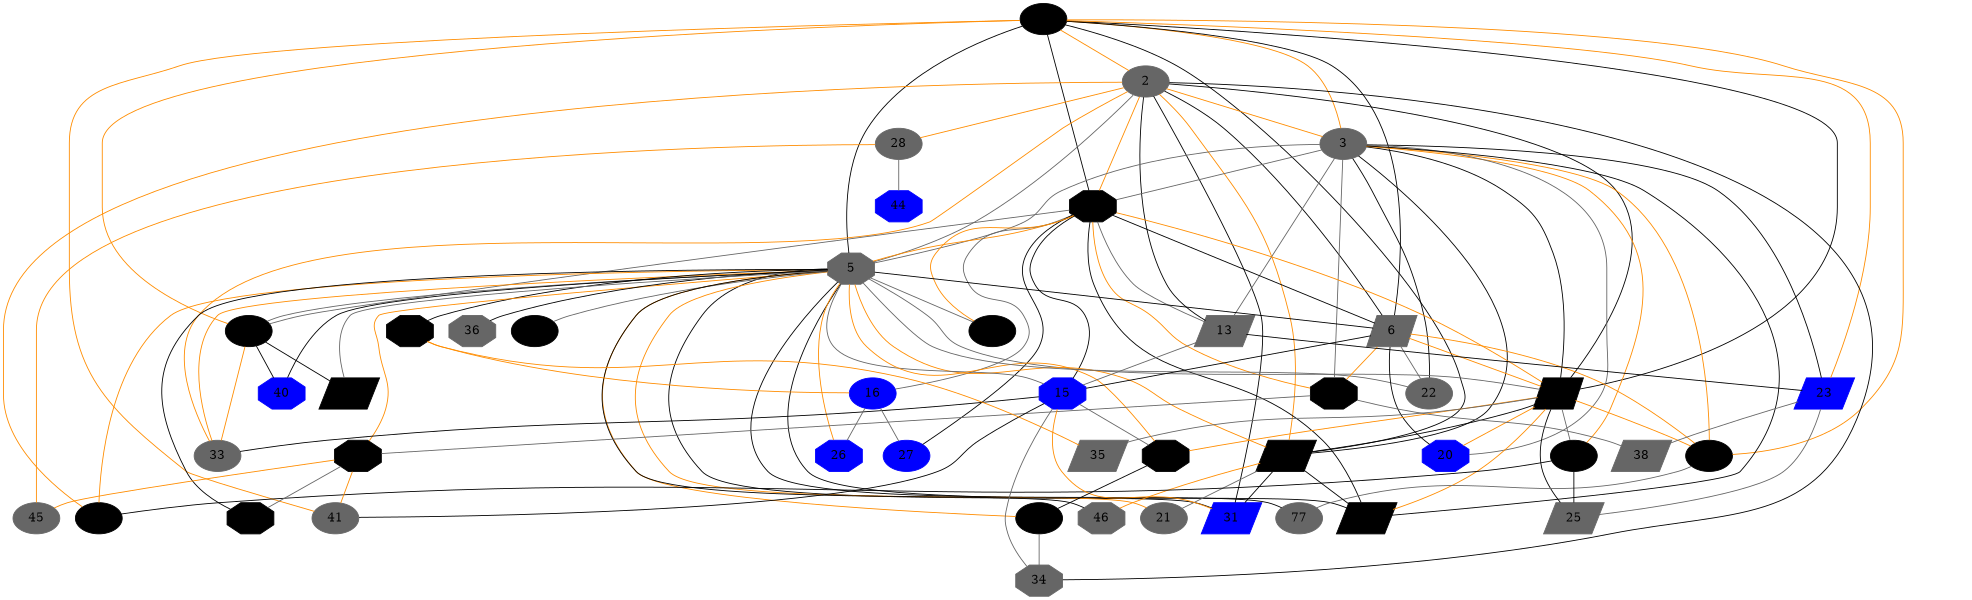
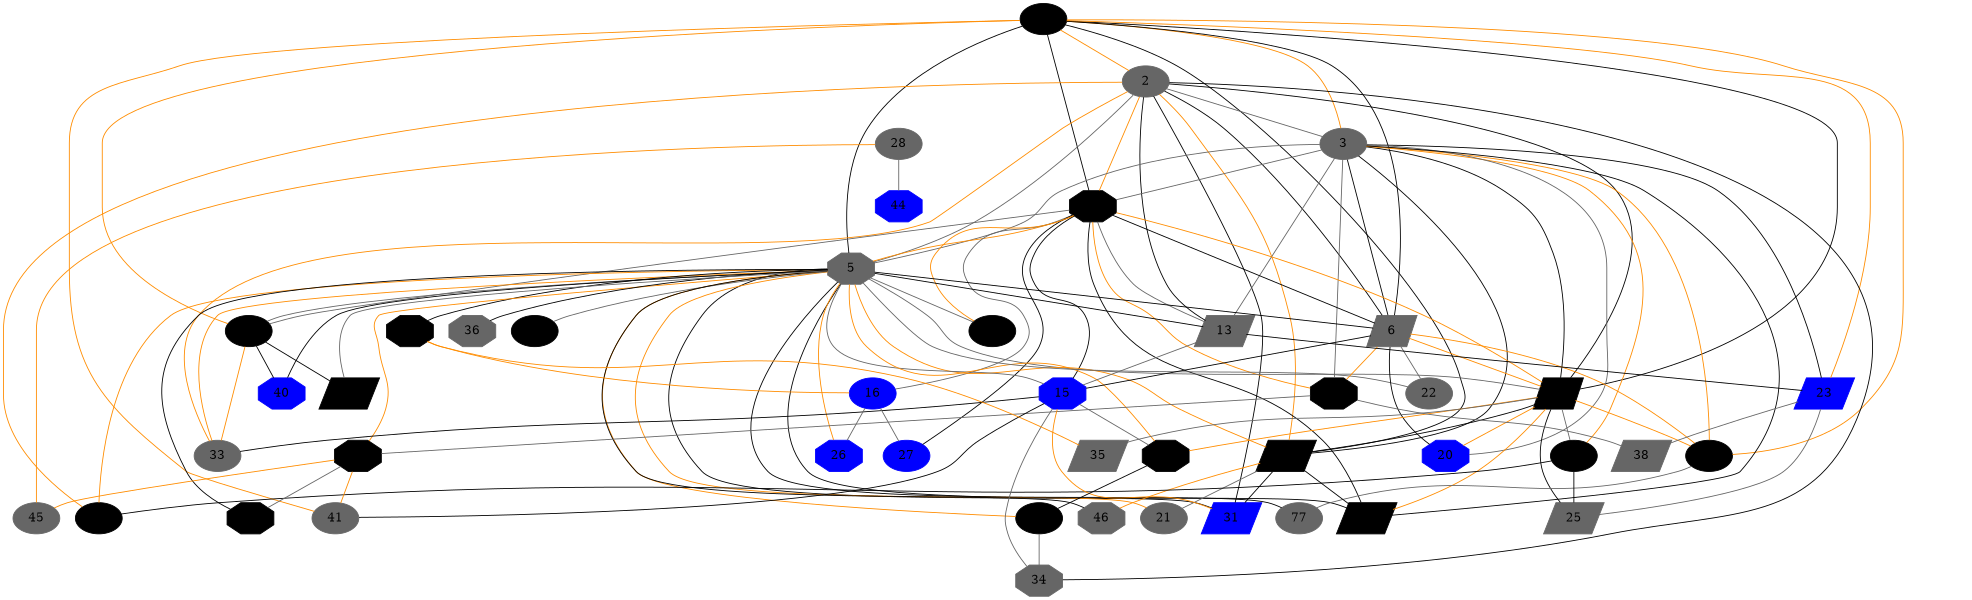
(1022, 113) -> none
(1256, 116) -> (1256, 116)
(1408, 263) -> (1371, 249)
none -> (1039, 300)
